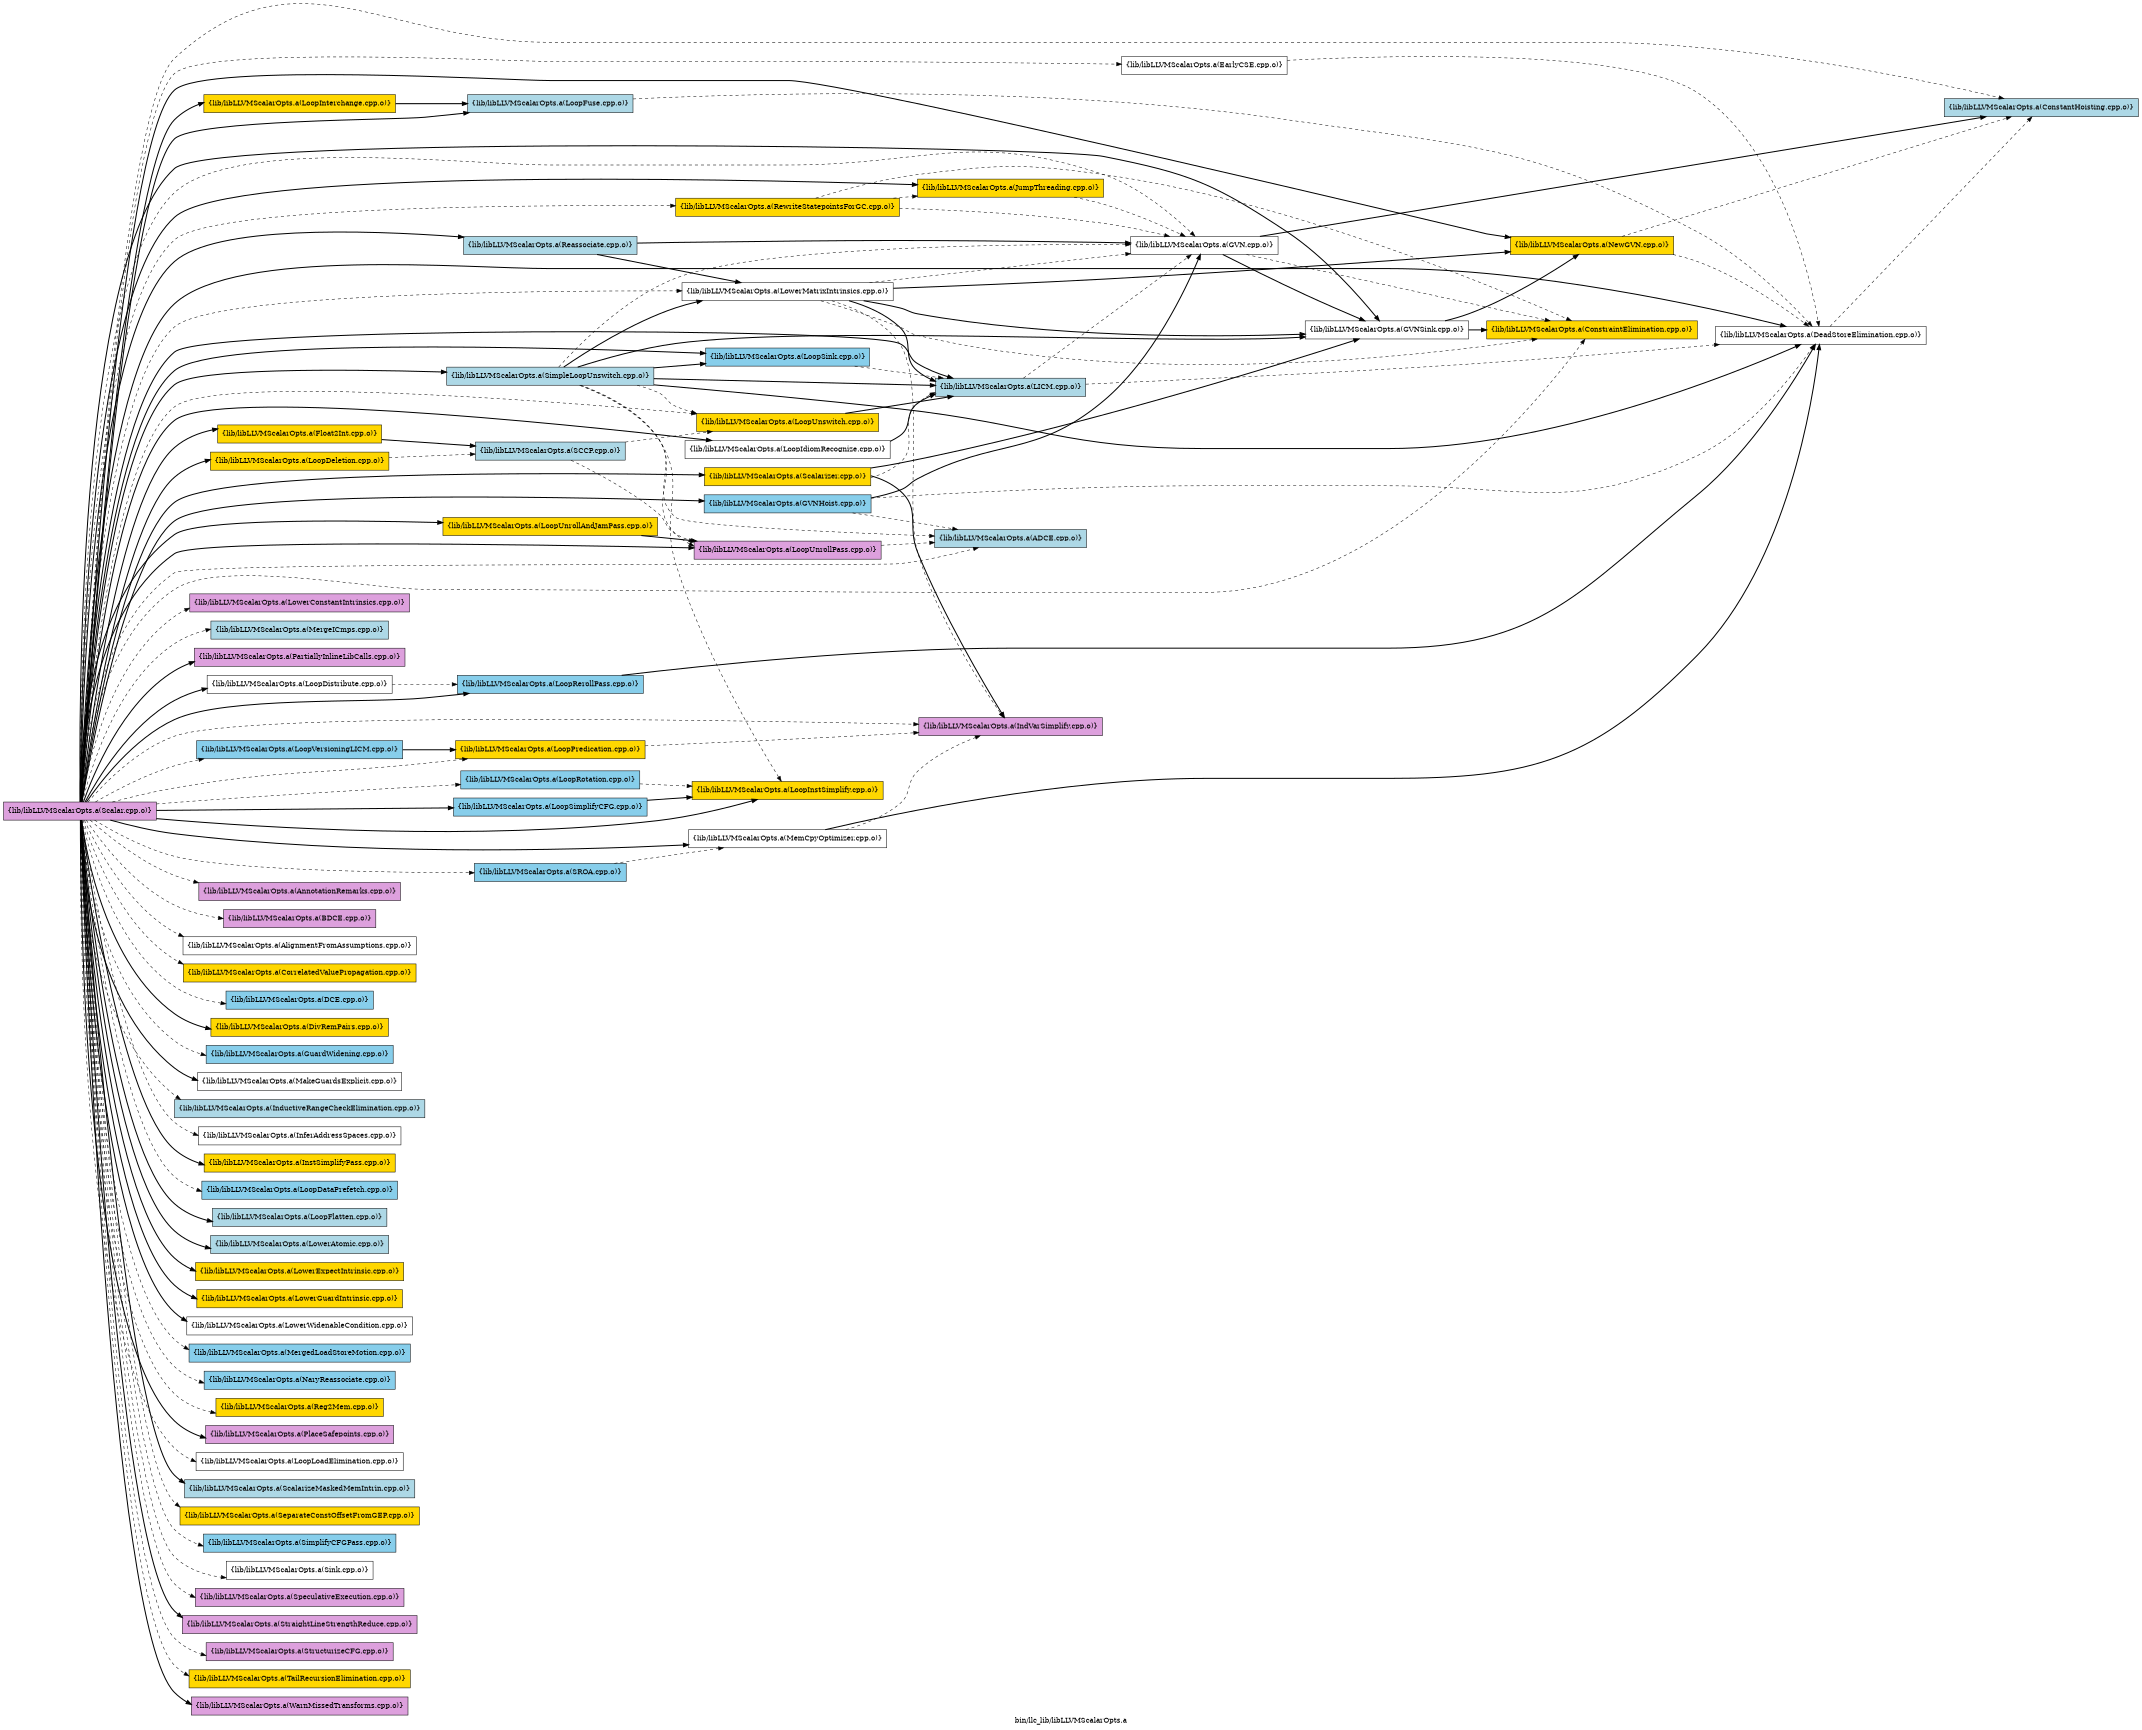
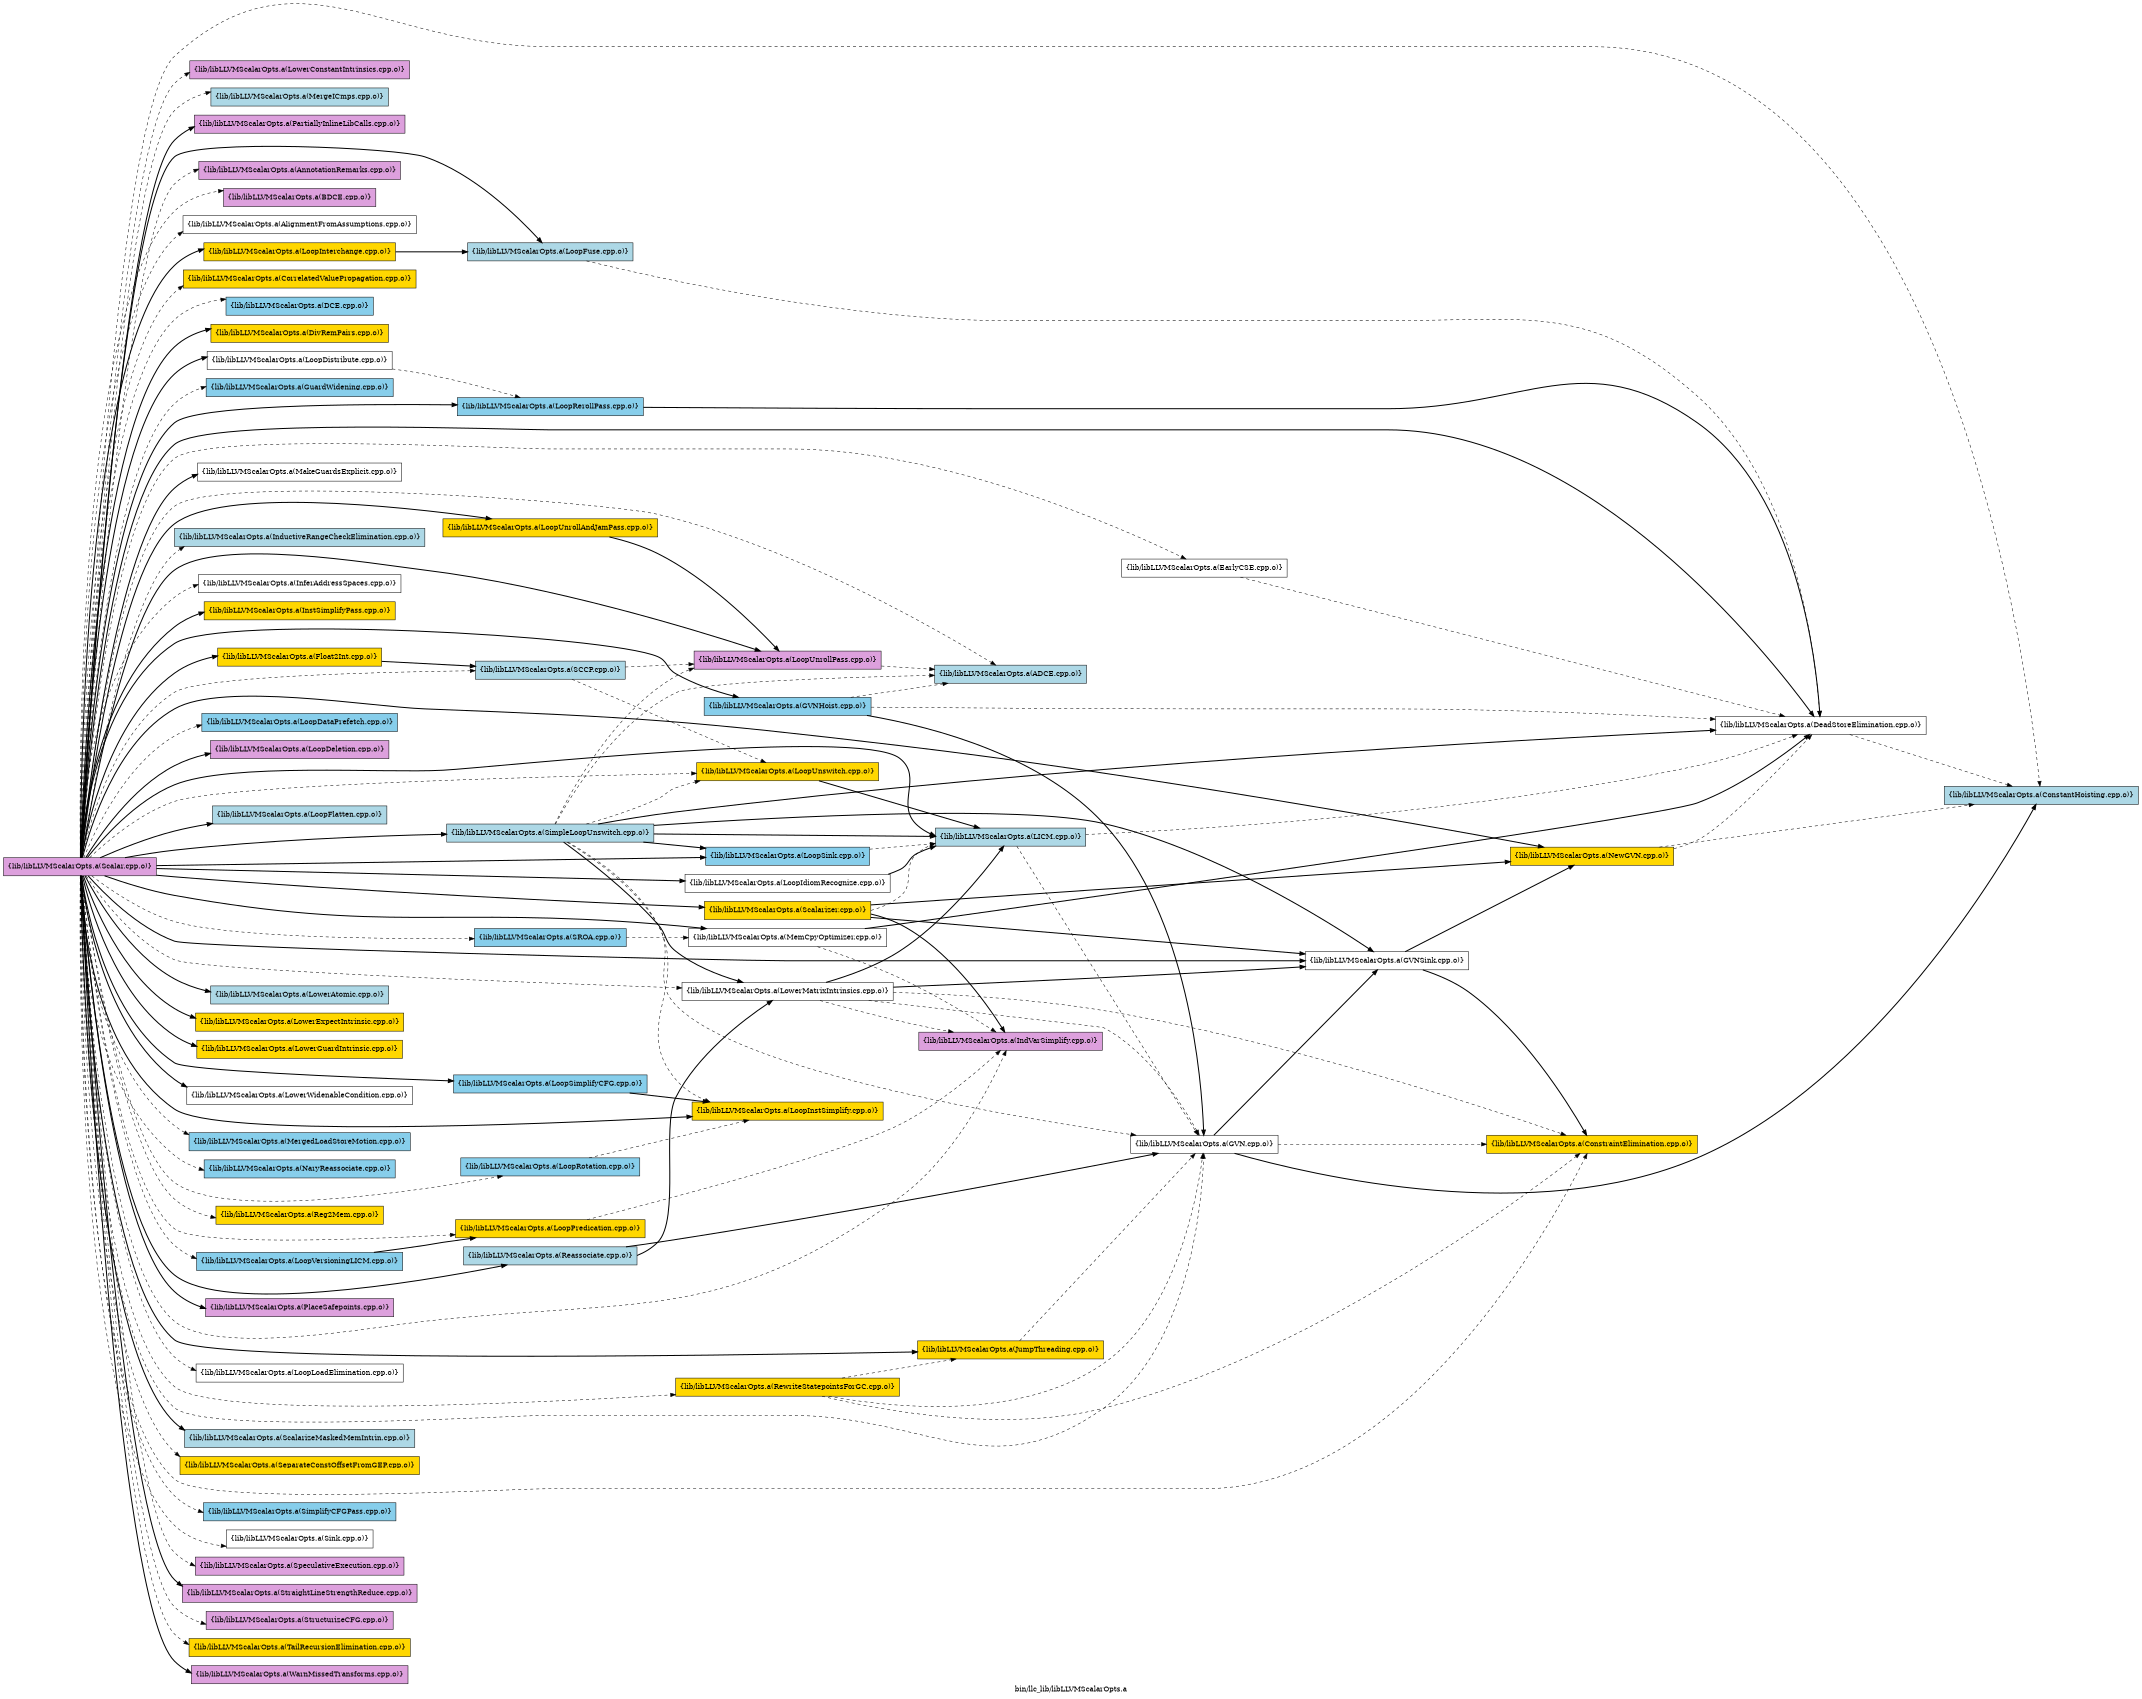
(1199, 274) -> (1140, 887)
(430, 456) -> (225, 682)
(300, 461) -> (300, 750)
